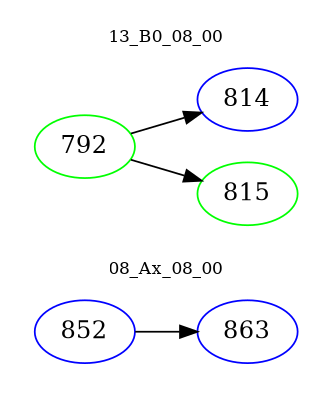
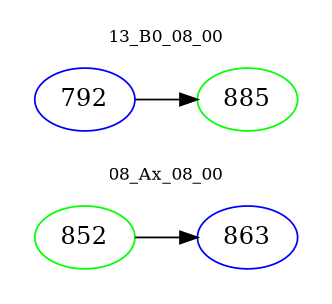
(248, 100) -> none
(85, 147) -> (85, 100)
(248, 194) -> (248, 100)
(85, 332) -> (85, 237)
